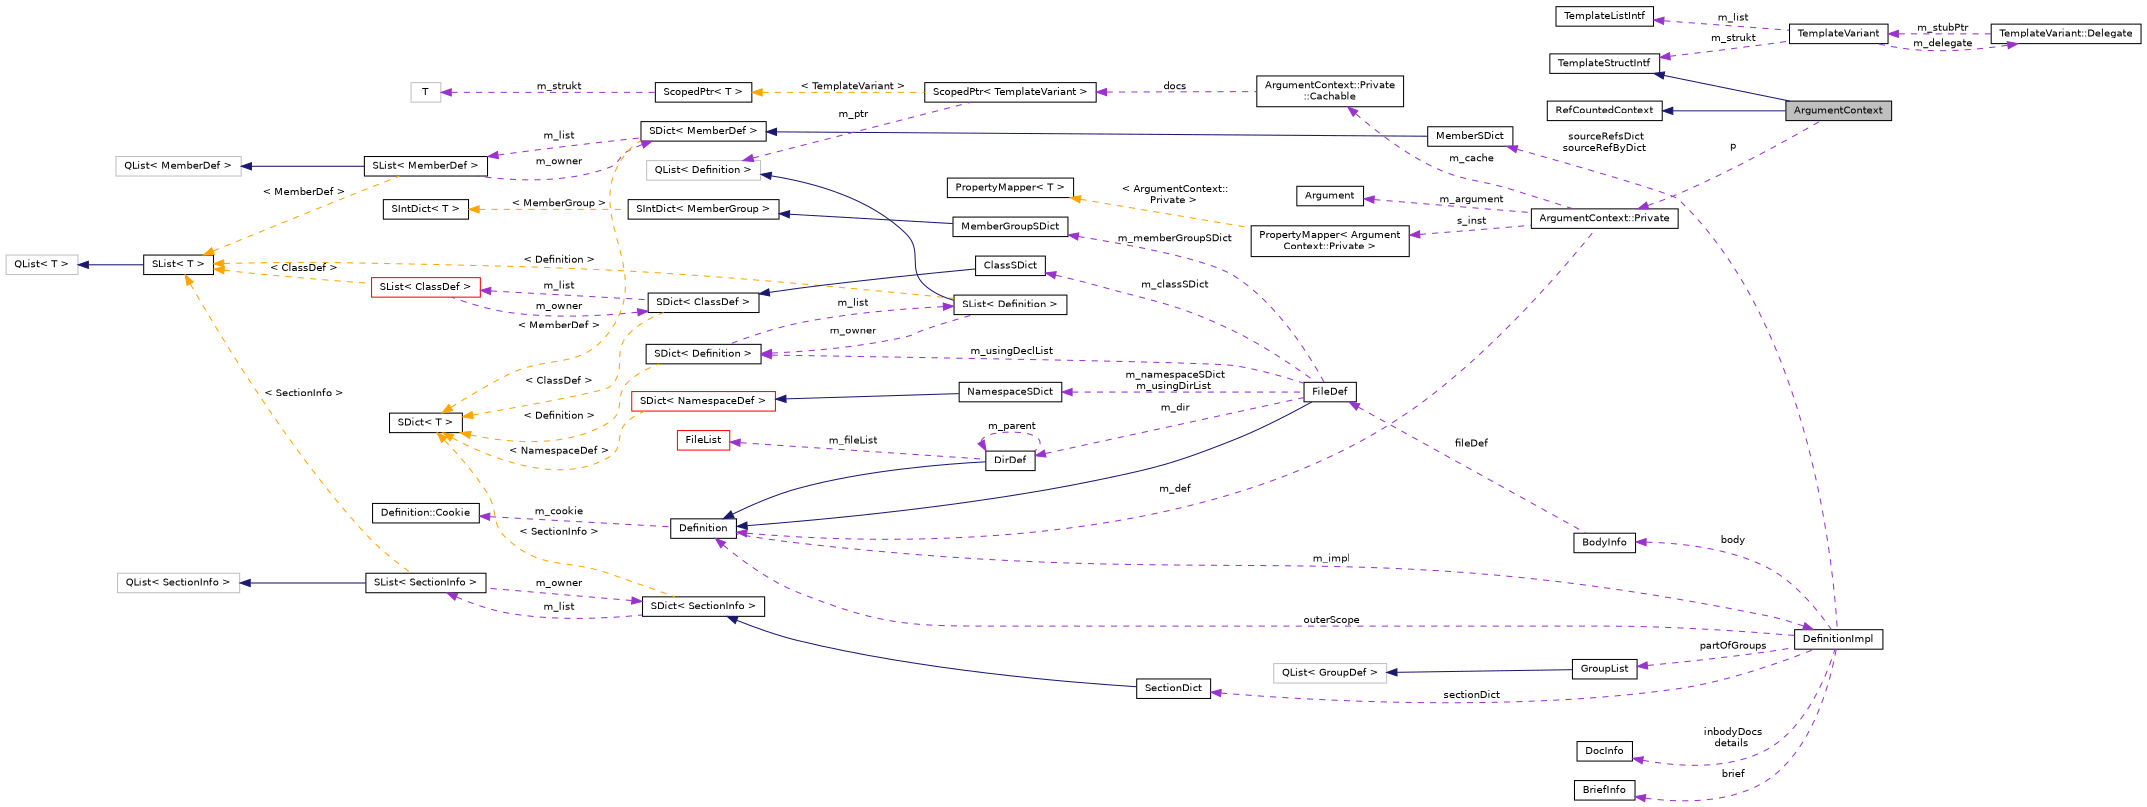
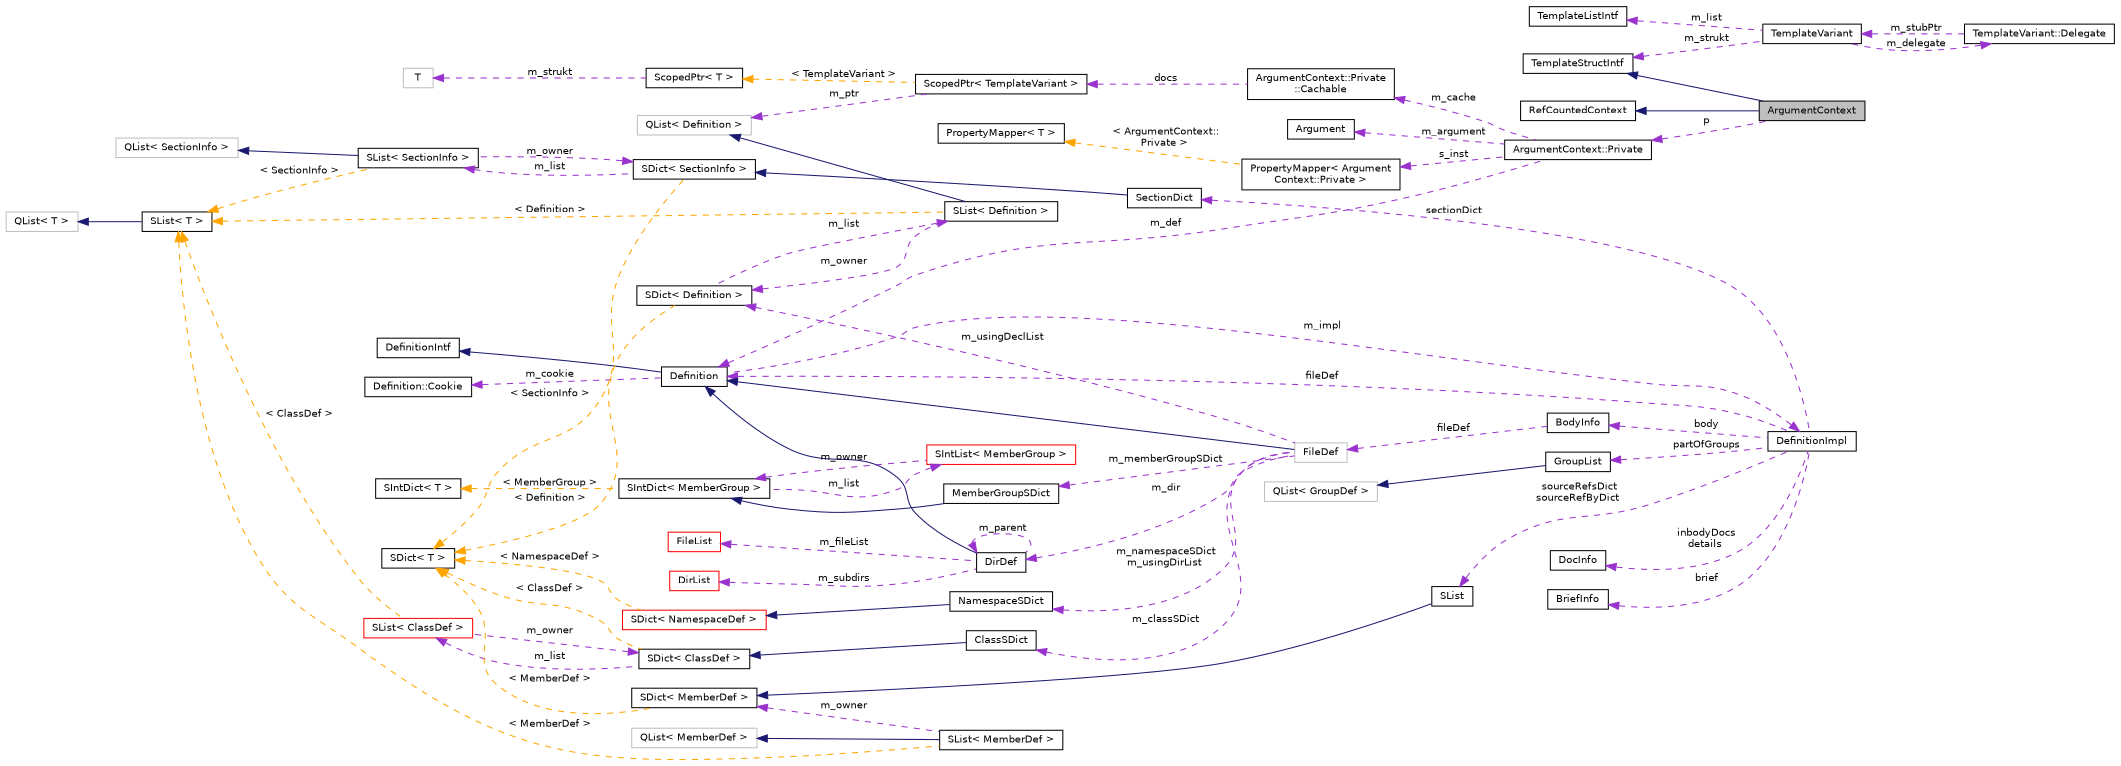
(1470, 137) -> (1452, 596)
(569, 146) -> none
none -> (418, 348)
(1330, 392) -> (1321, 453)
none -> (1001, 455)
none -> (694, 581)
(1330, 620) -> (1321, 376)
